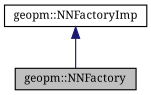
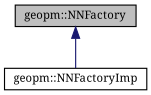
(76, 53) -> (76, 53)
